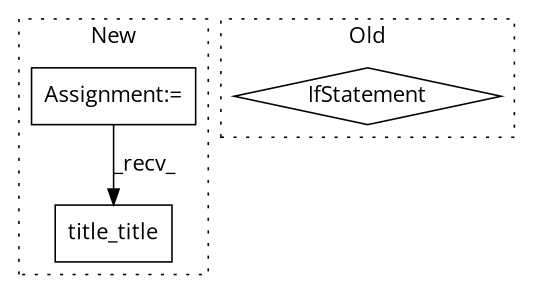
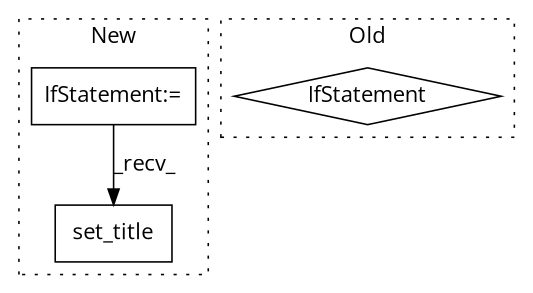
(114, 96) -> (114, 96)
(114, 234) -> (114, 234)
